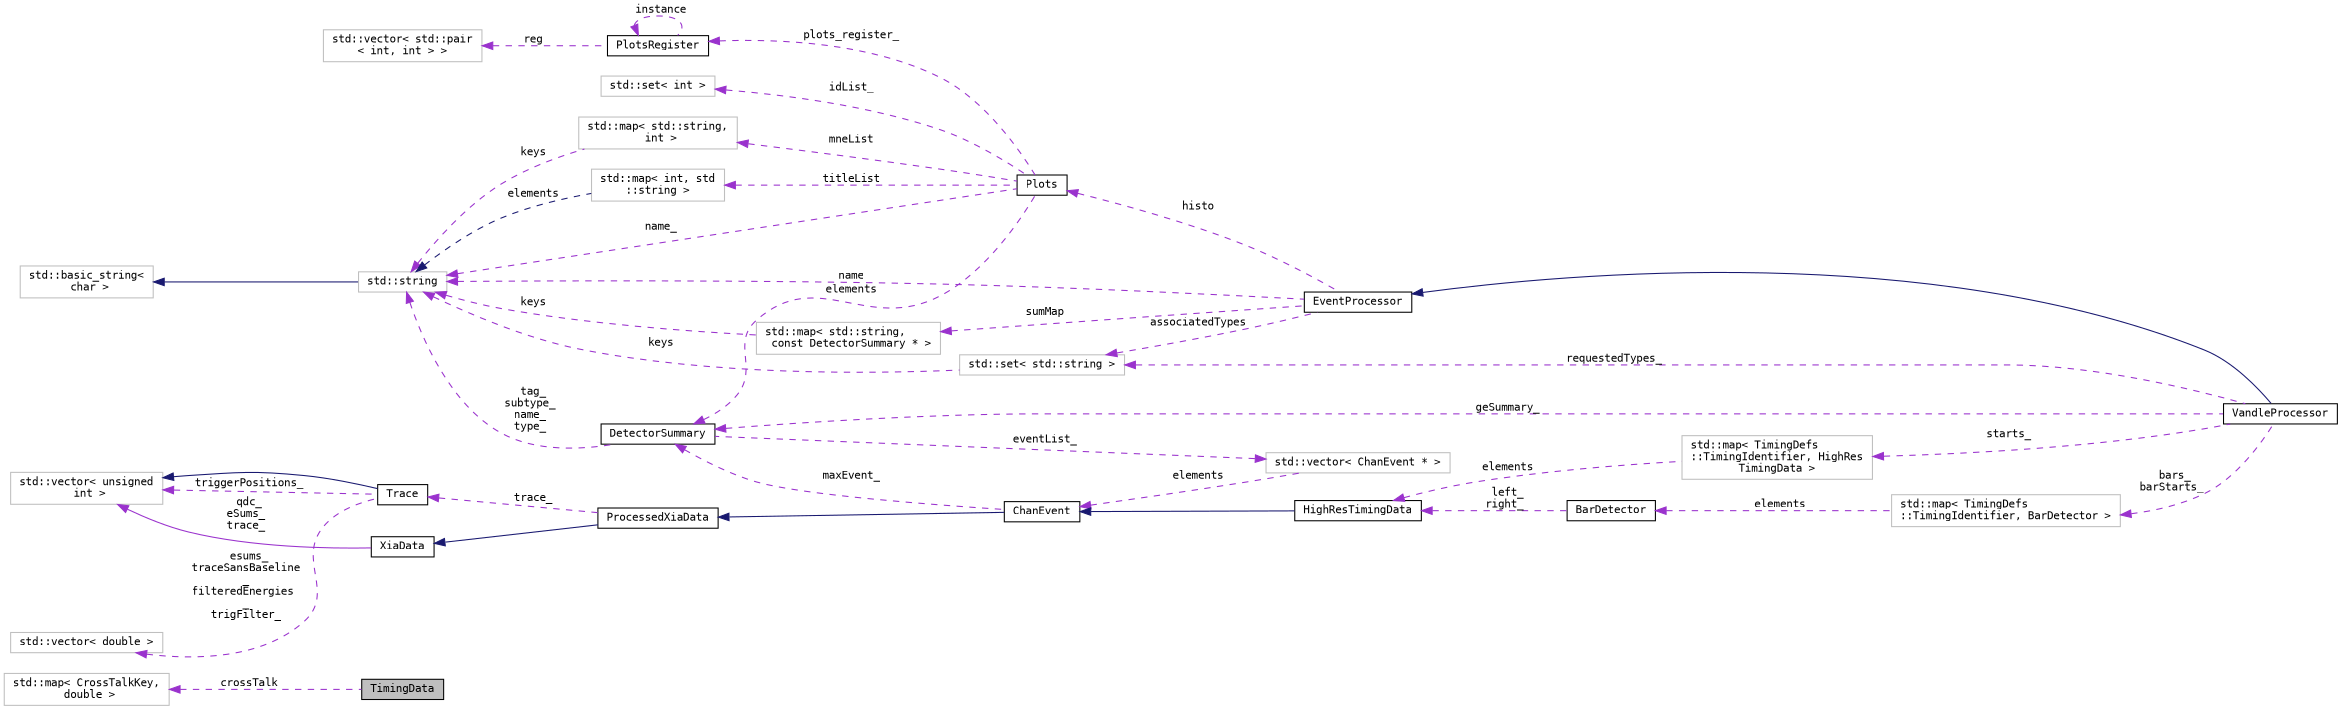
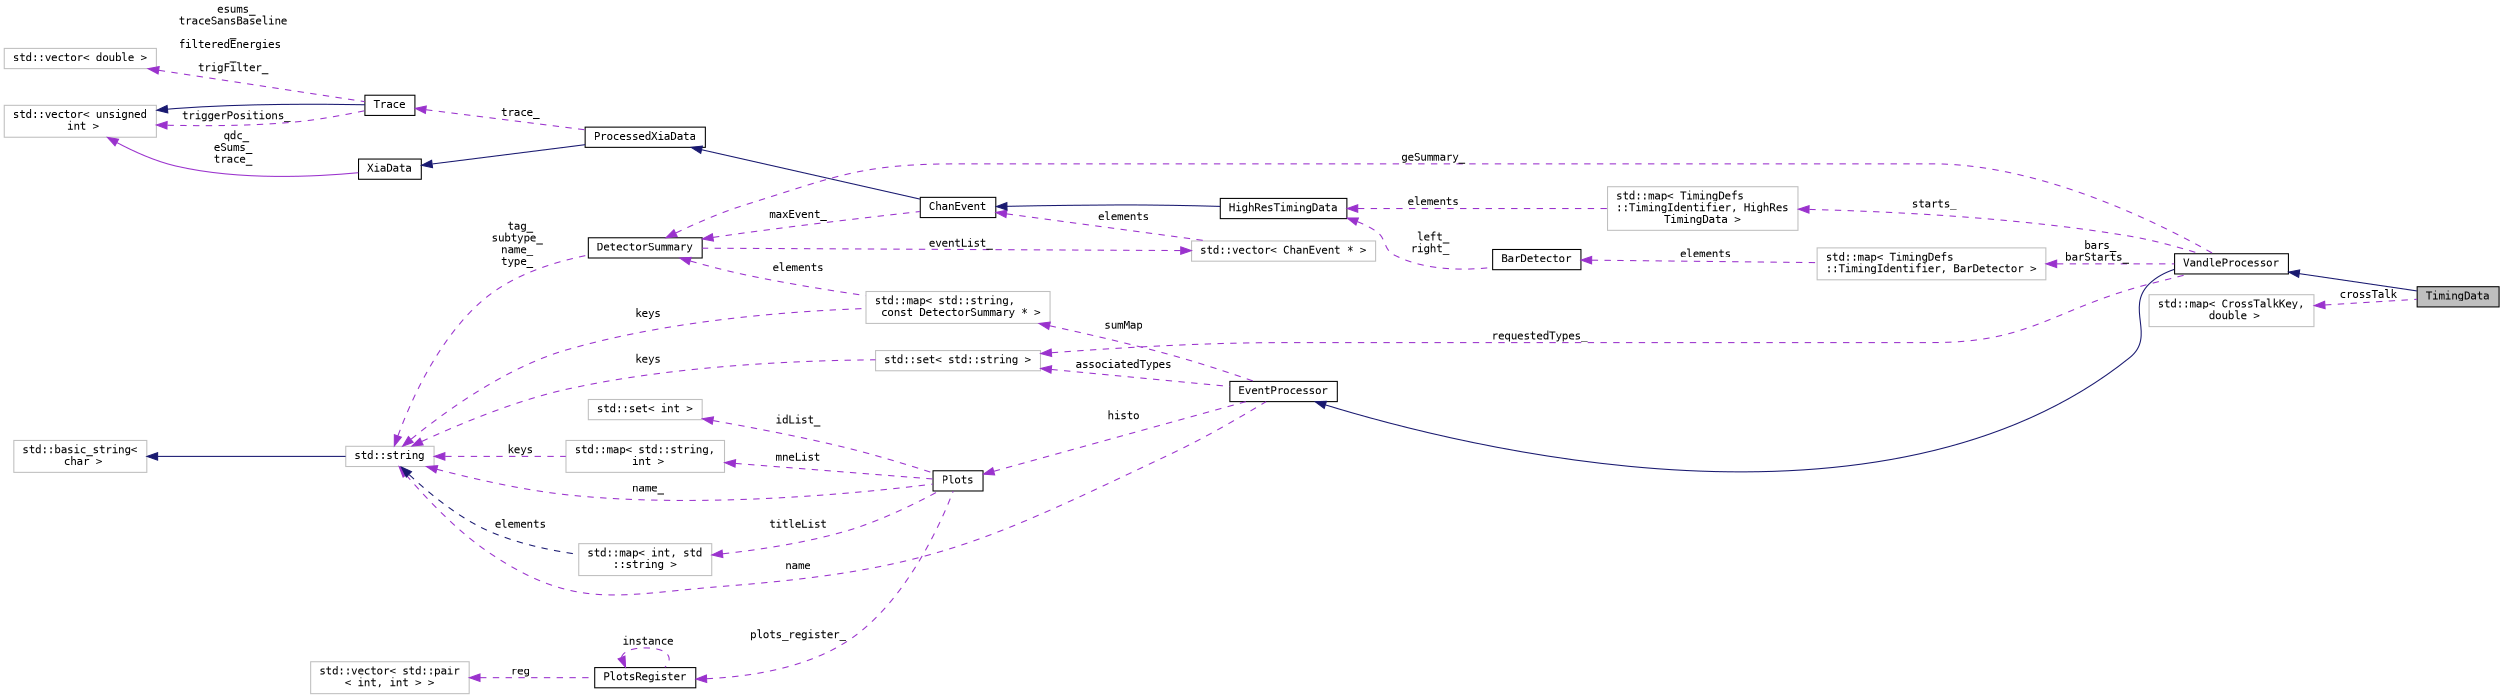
none -> (2358, 282)
(855, 304) -> (777, 281)
